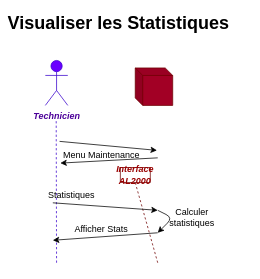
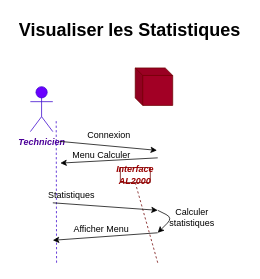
(119, 27) -> (130, 34)
(57, 83) -> (42, 109)
none -> (109, 135)
(102, 156) -> (102, 156)
(102, 230) -> (102, 230)
